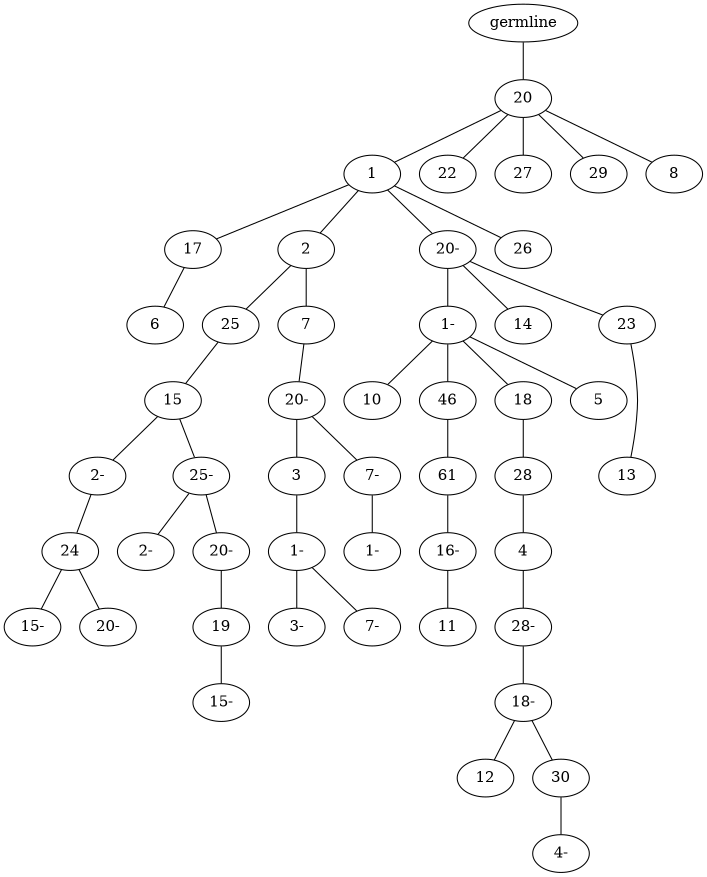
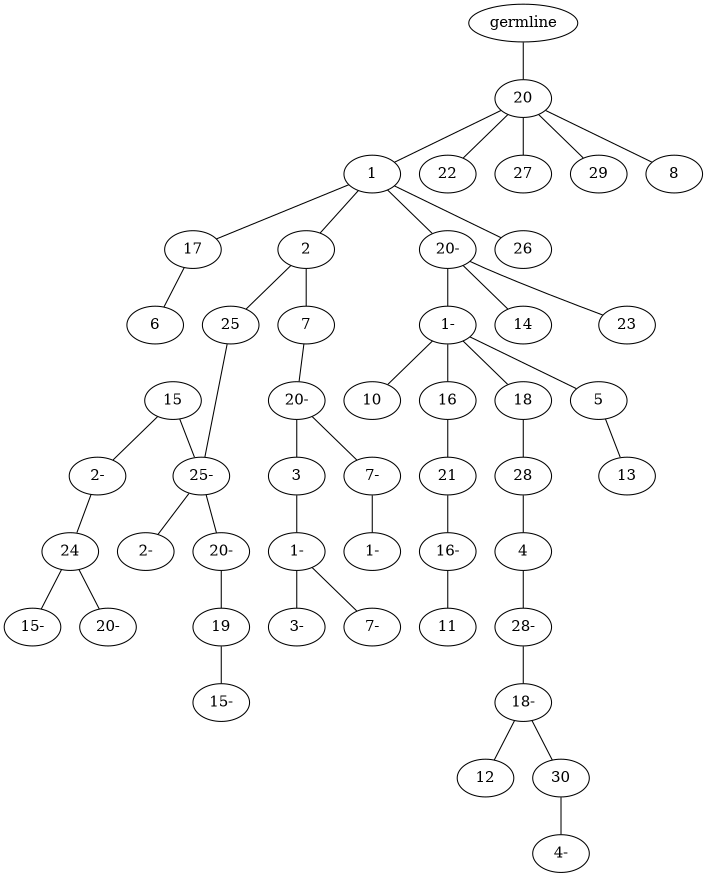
(202, 363) -> (216, 401)
(448, 401) -> (448, 401)
(638, 401) -> (613, 438)
(448, 476) -> (448, 476)
